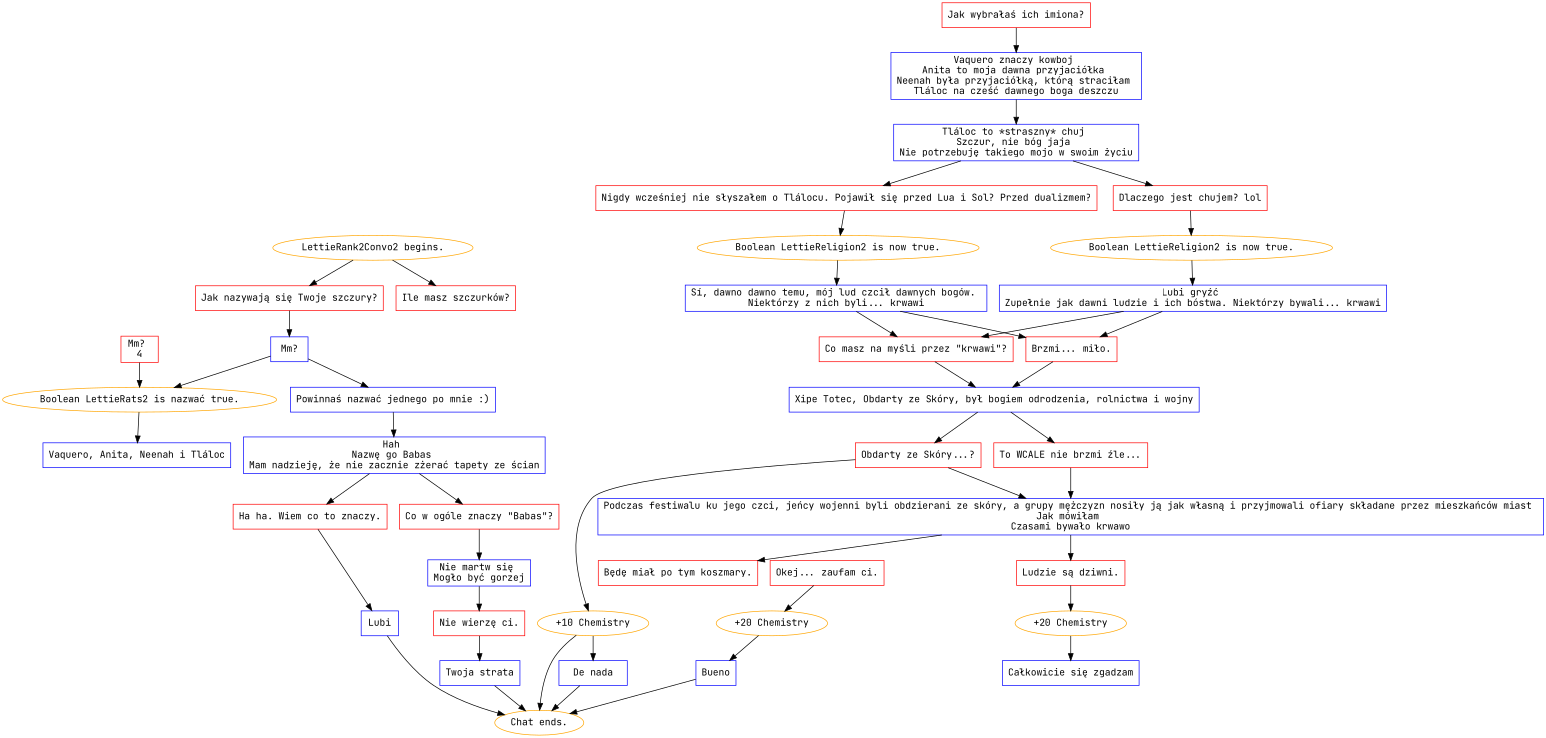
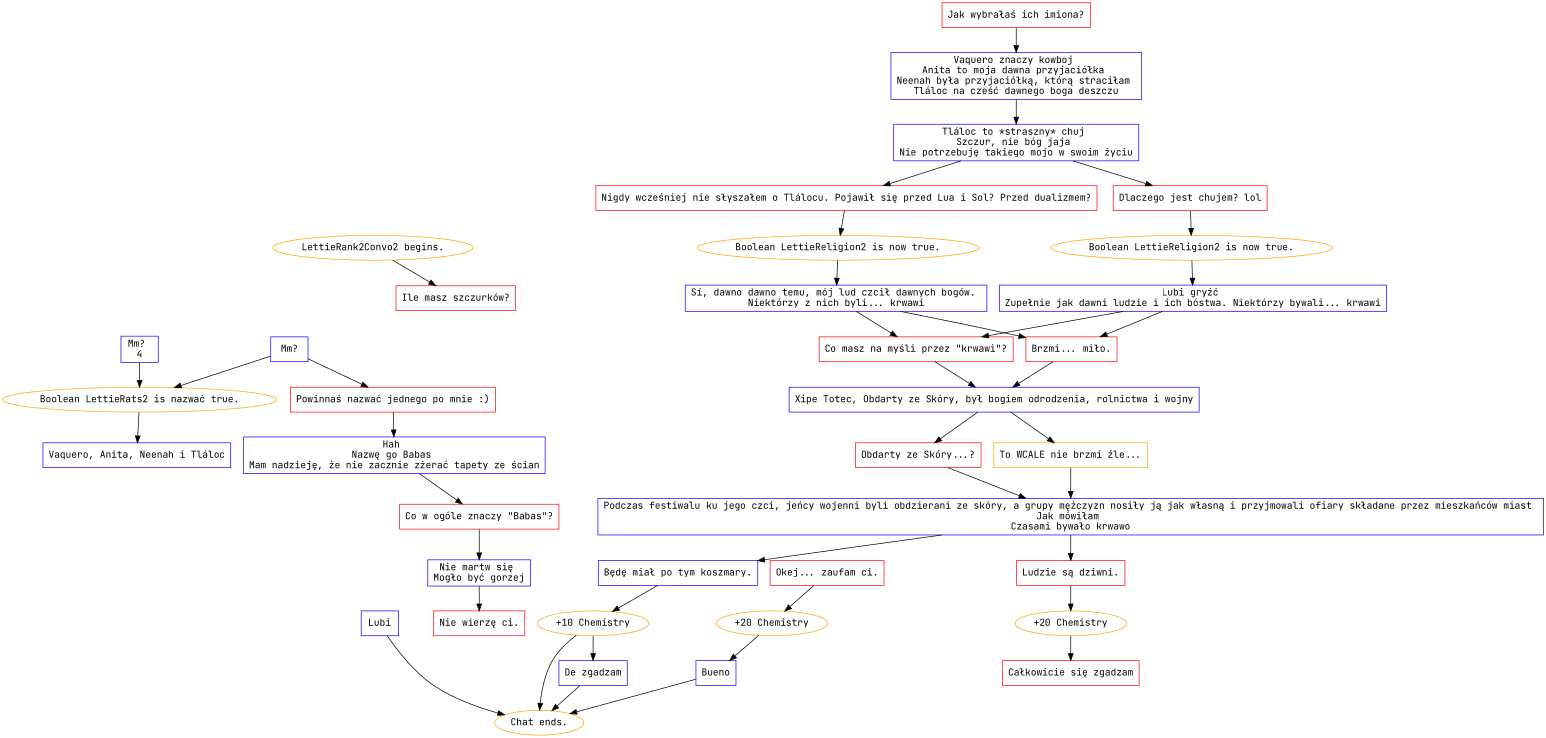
(289, 298) -> none
(140, 349) -> (140, 349)
(393, 400) -> (393, 400)
(1071, 455) -> (1071, 455)
(667, 478) -> (638, 597)
(310, 517) -> none
(678, 573) -> (678, 573)
(480, 673) -> none
(593, 673) -> (593, 673)
(1071, 673) -> (1071, 673)
